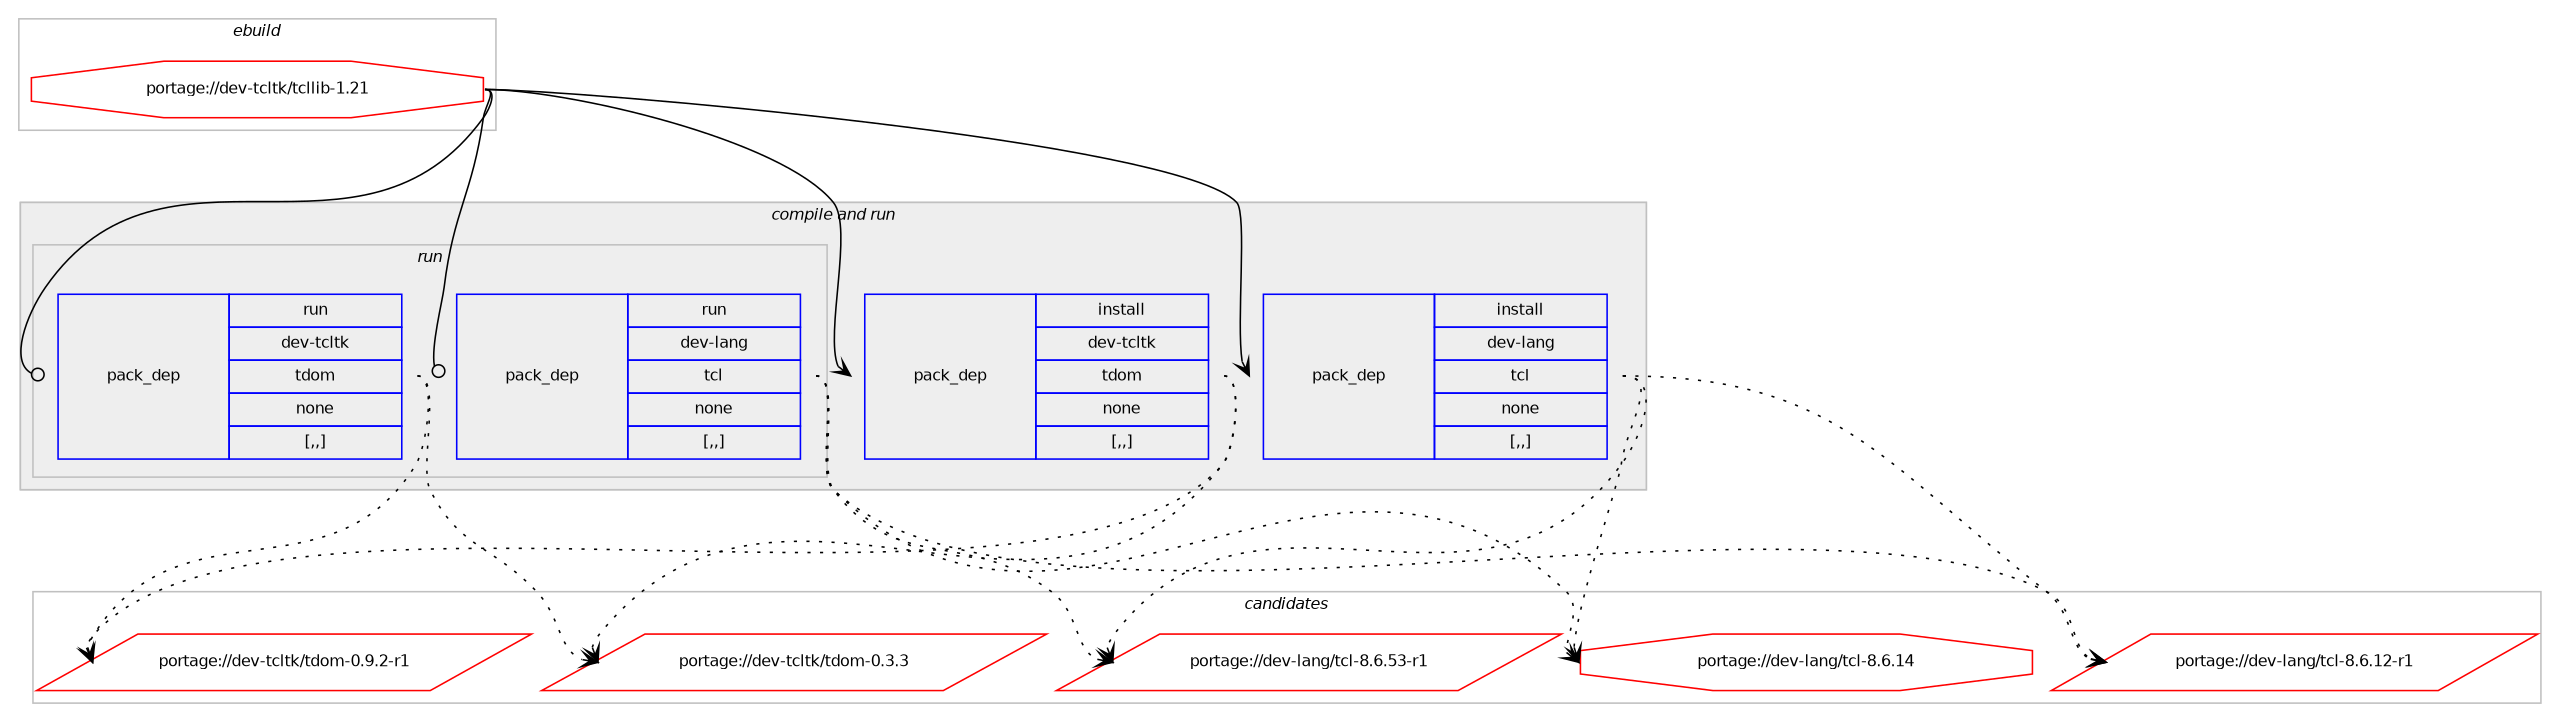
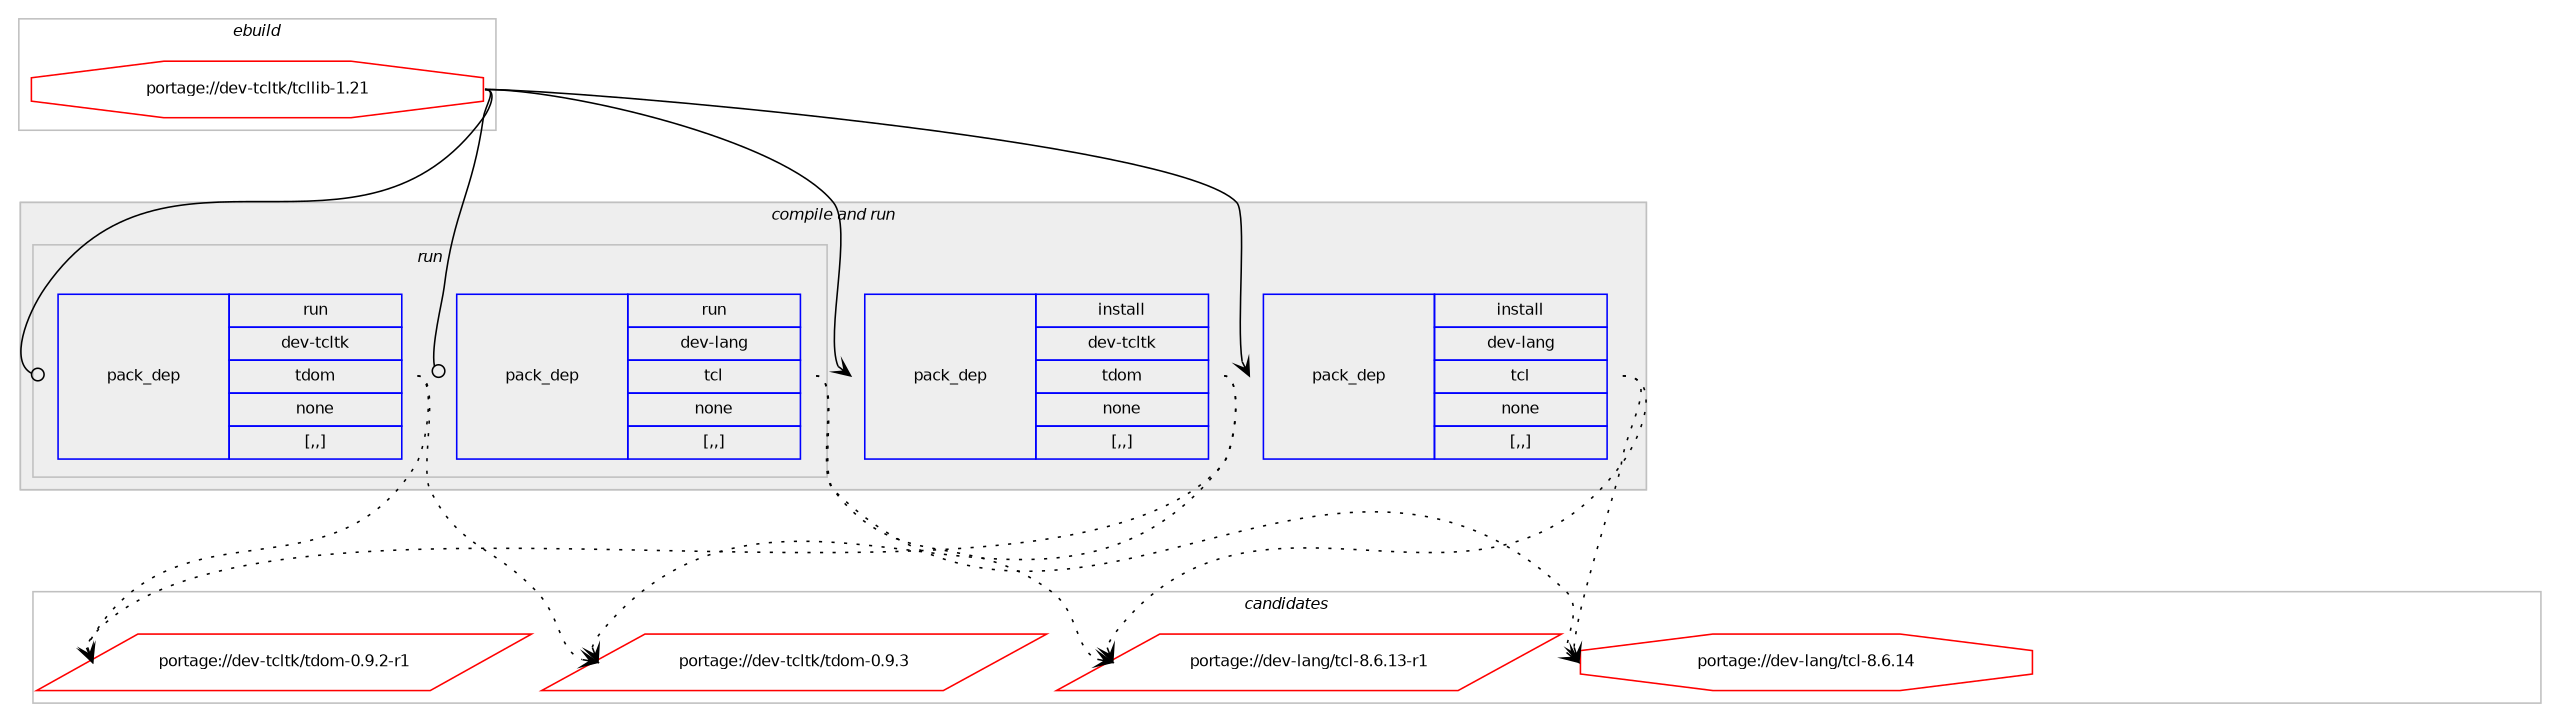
(794, 662) -> (794, 662)
(1309, 662) -> (1309, 662)
(2295, 662) -> none
